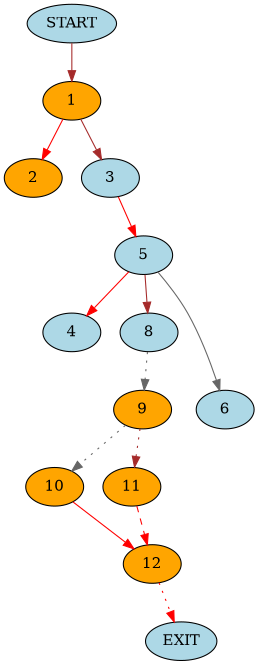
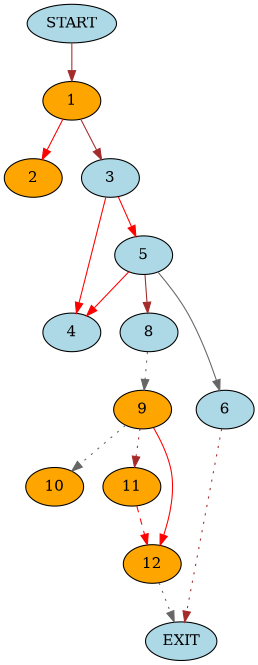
none -> (92, 250)
none -> (204, 520)
(99, 522) -> (172, 480)
(165, 597) -> (165, 597)
